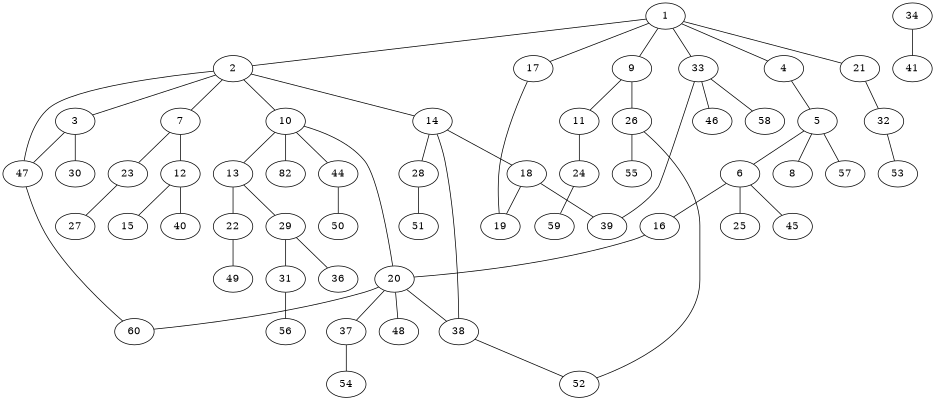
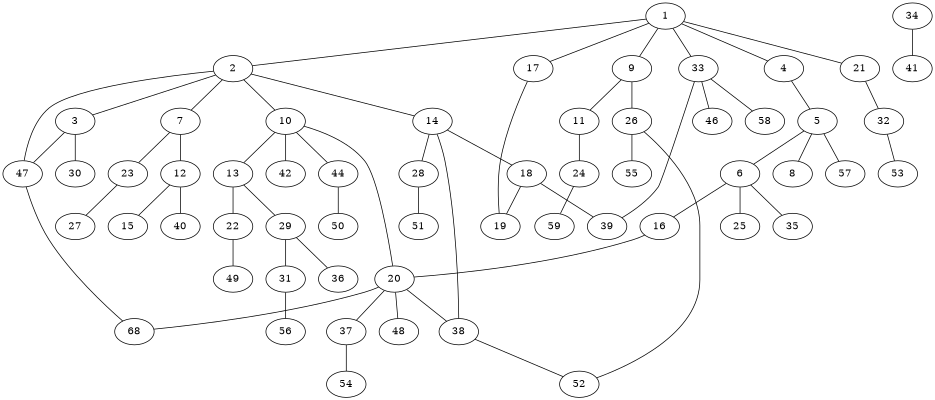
(286, 174) -> (286, 174)
(793, 226) -> (793, 226)
(134, 332) -> (134, 332)
